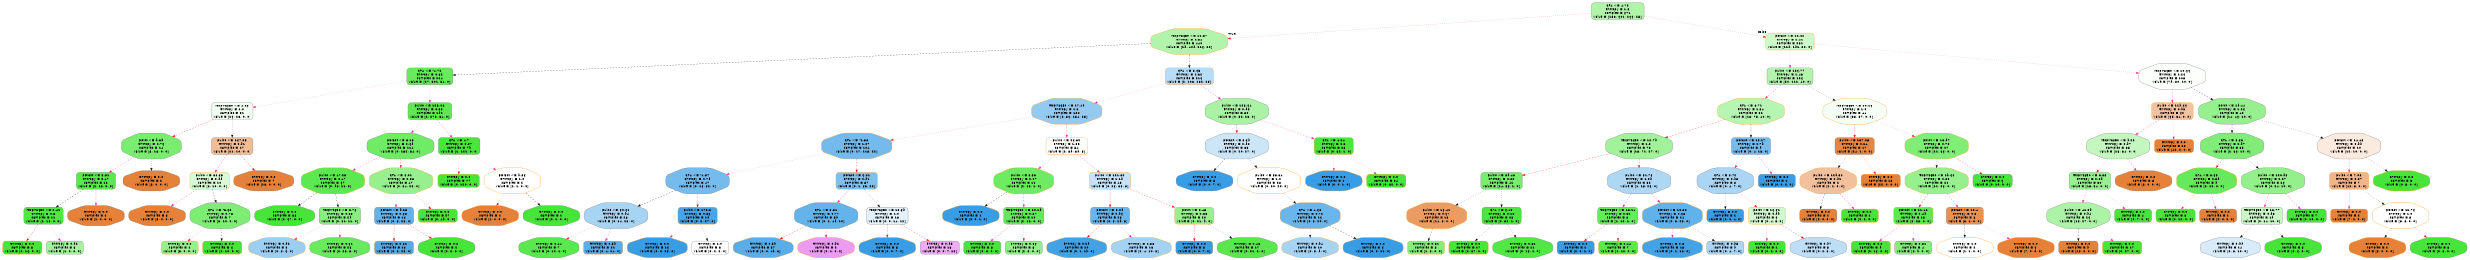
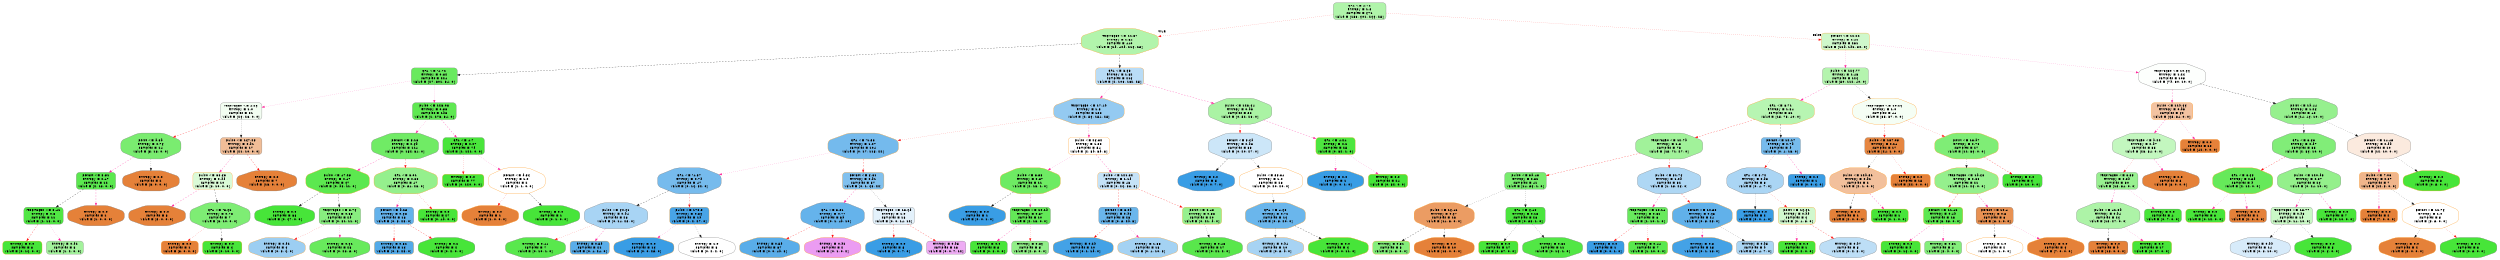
(180, 248) -> (180, 248)
(710, 248) -> (707, 248)
(1194, 248) -> none
(1373, 248) -> (1338, 248)
none -> (1444, 248)
